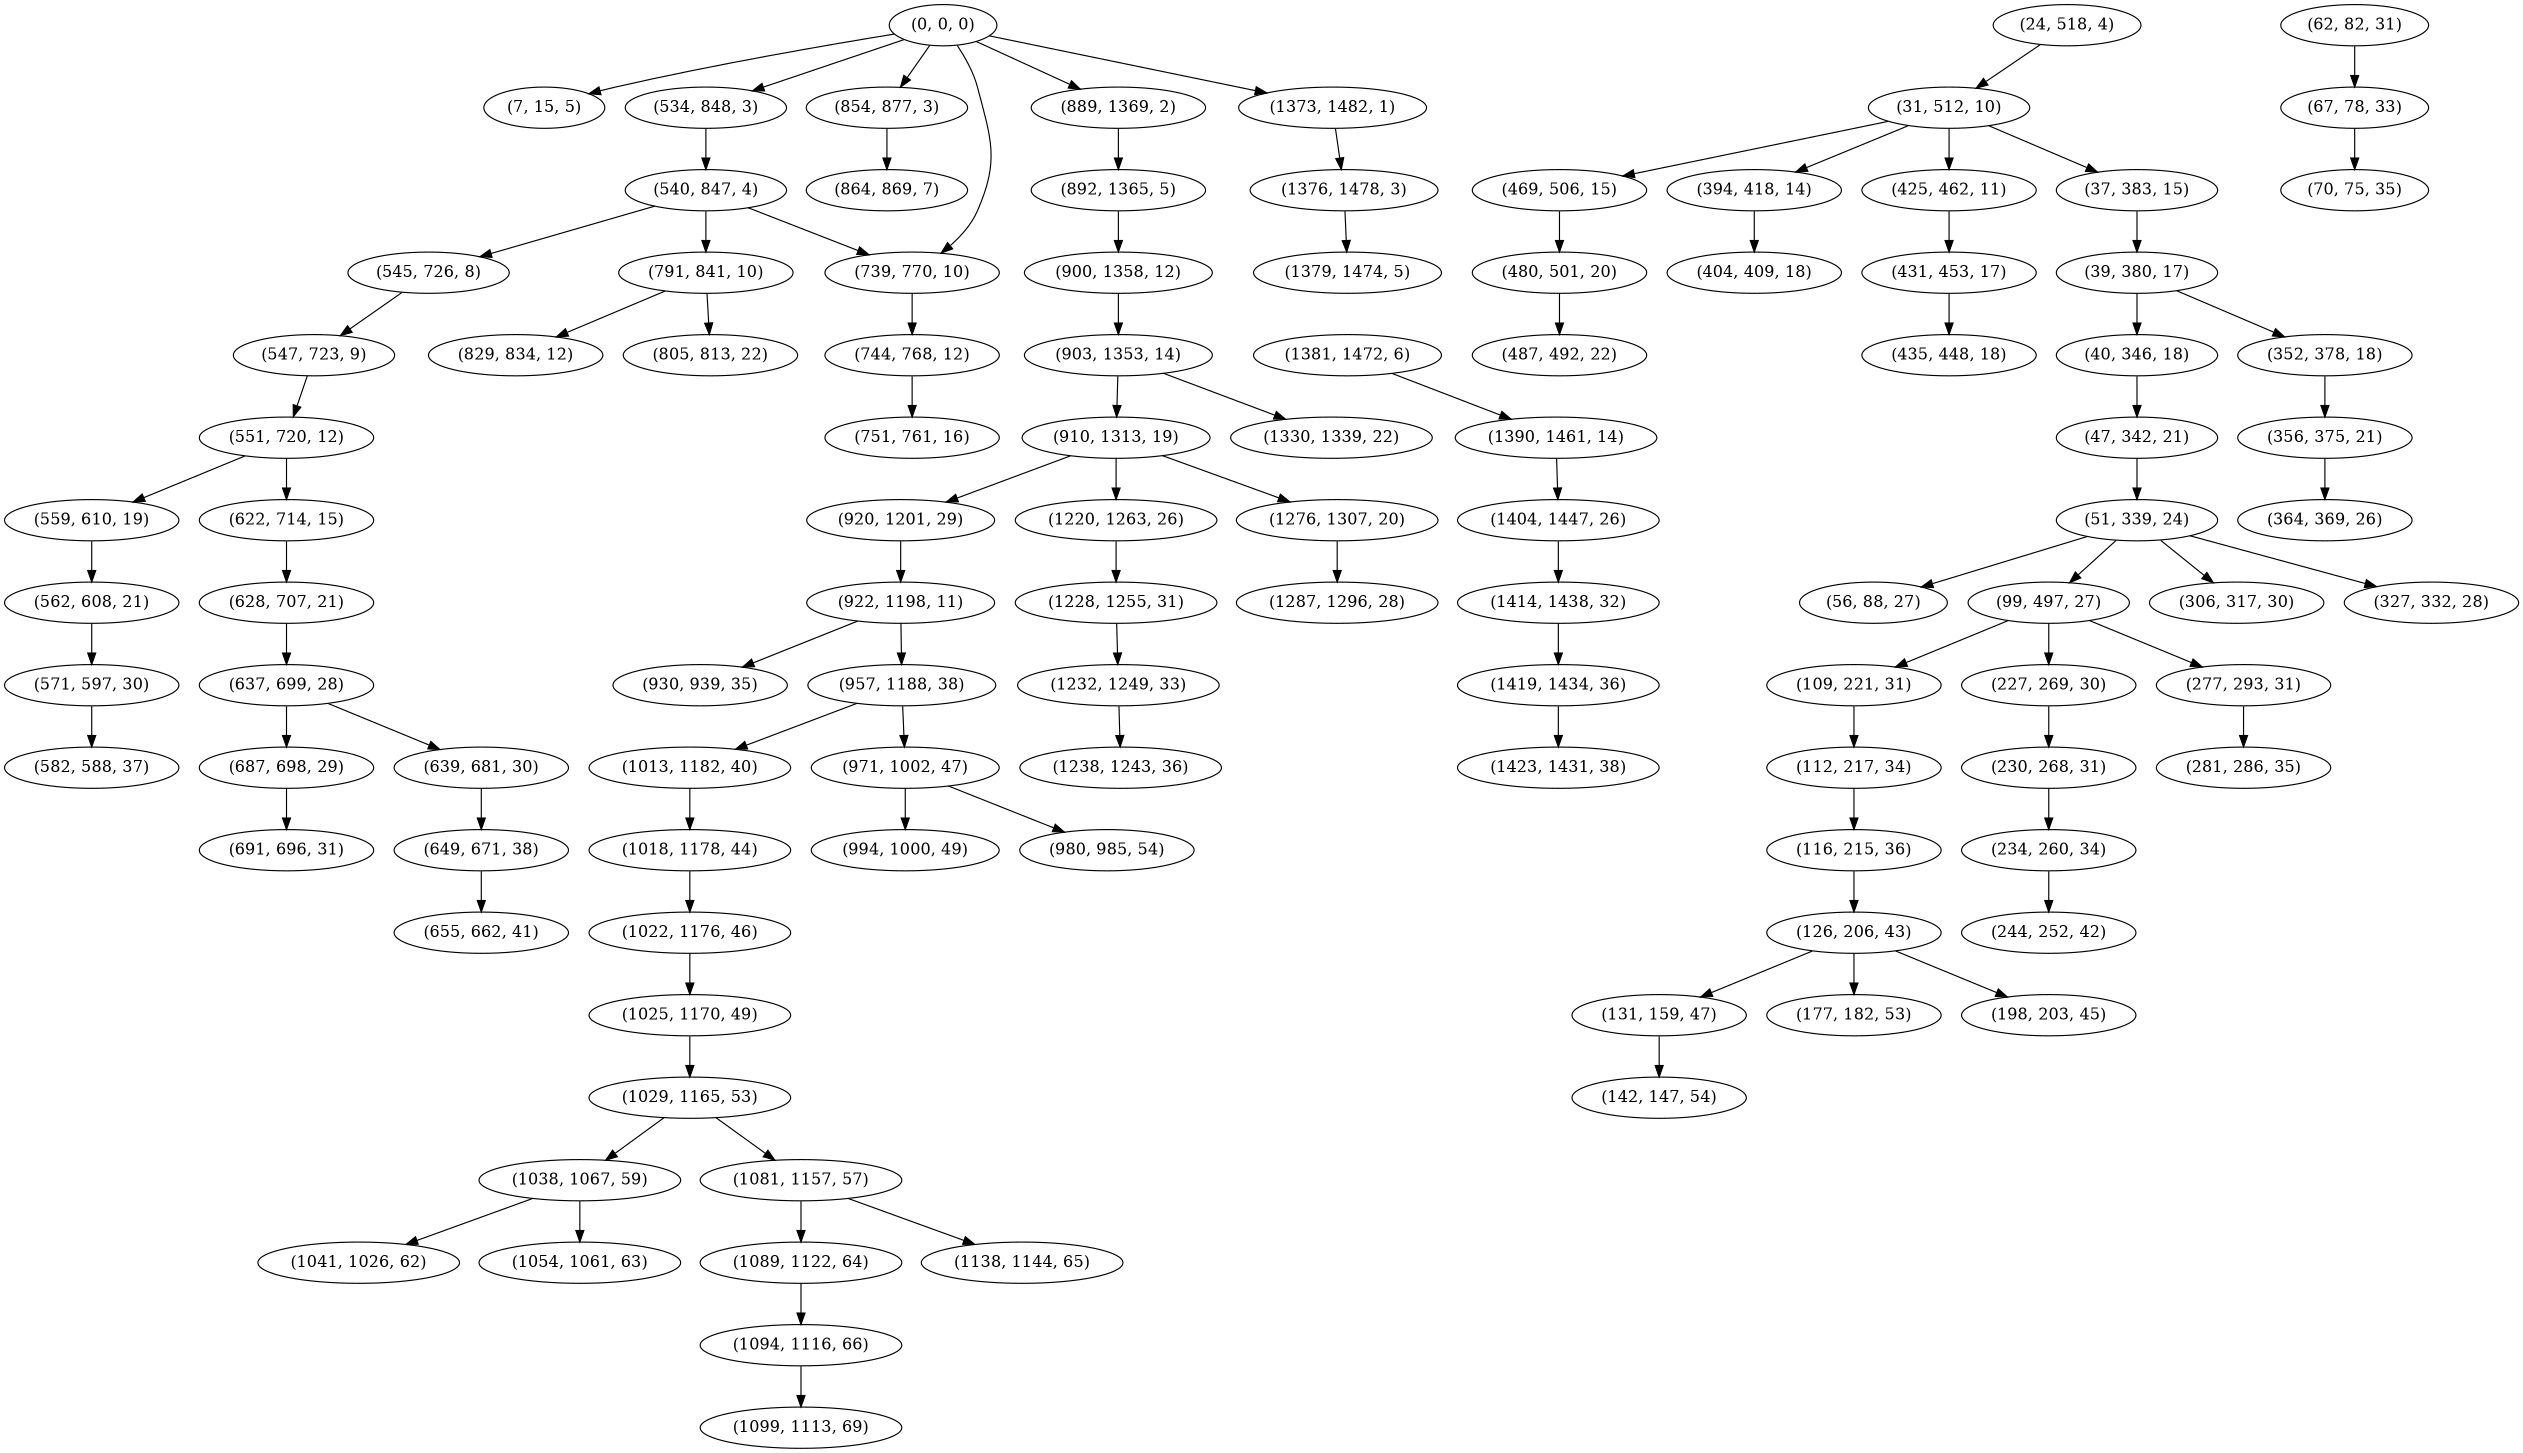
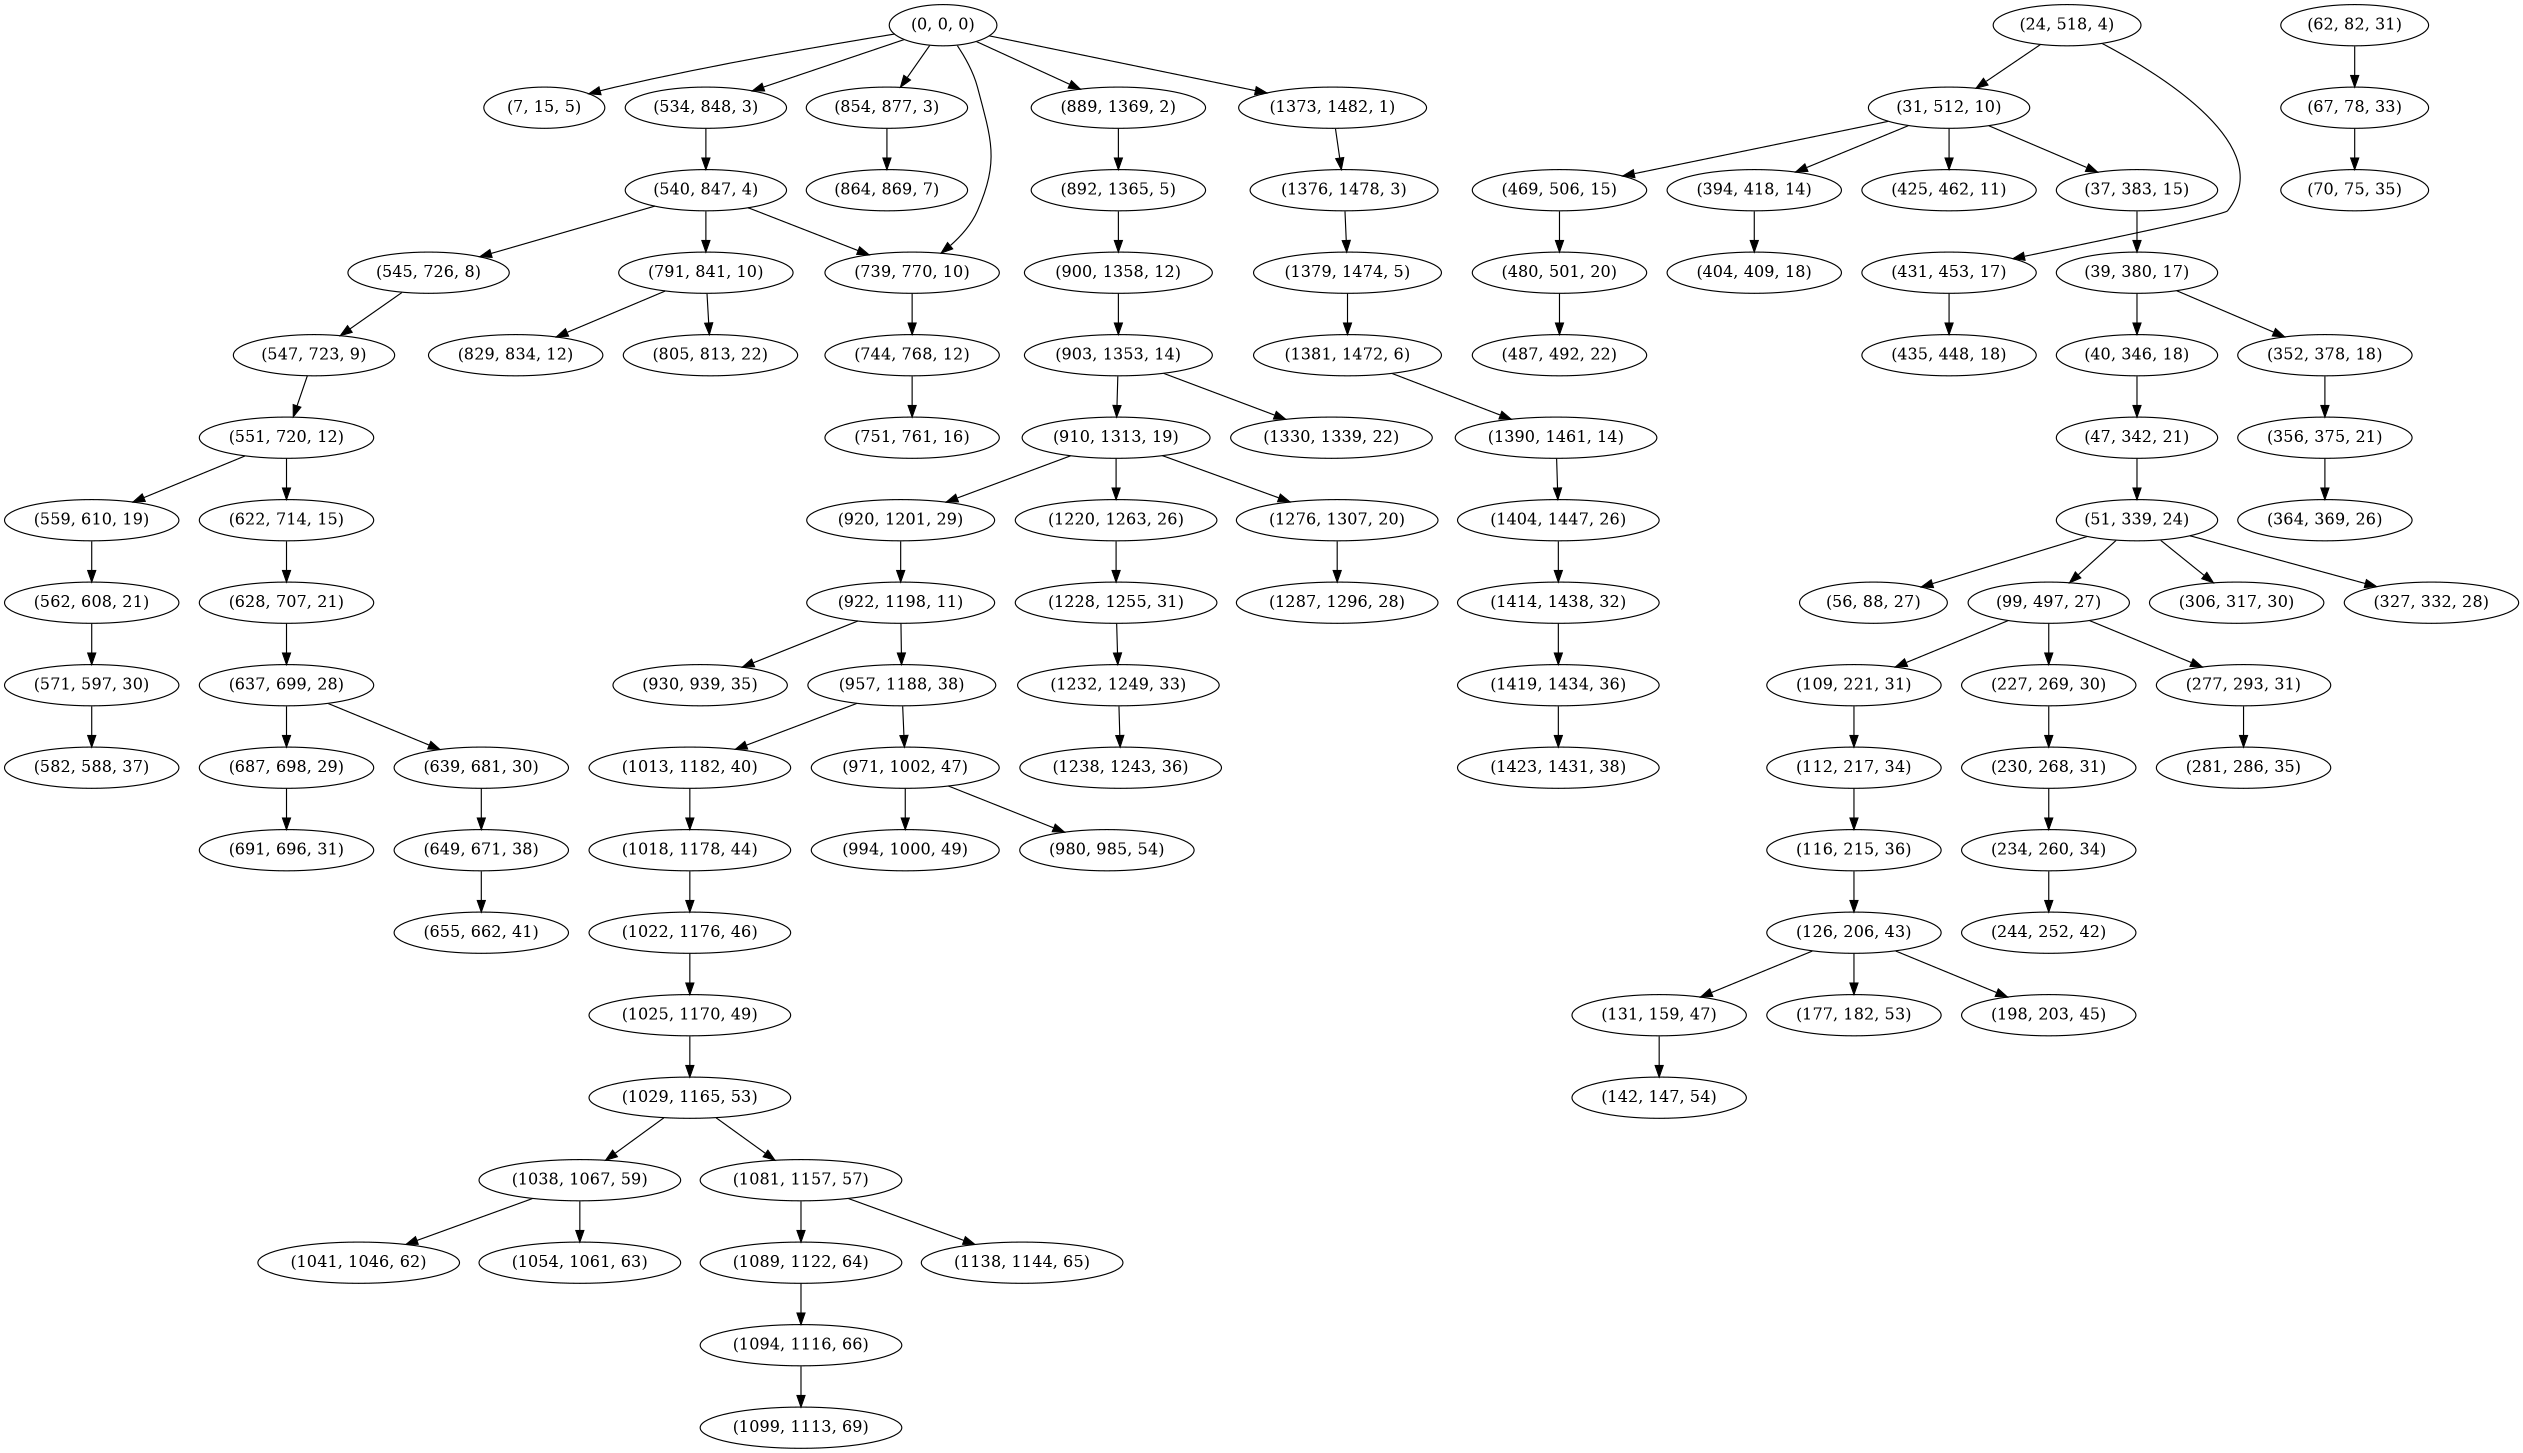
(1949, 226) -> (2234, 198)
none -> (1348, 308)
(359, 1263) -> (359, 1263)
